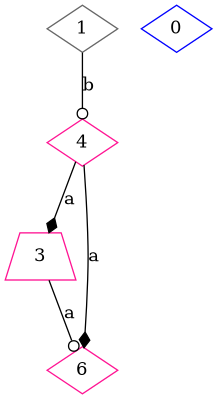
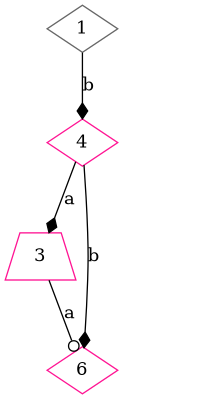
(177, 29) -> none
(82, 80) -> (82, 80)
(94, 256) -> (94, 256)
